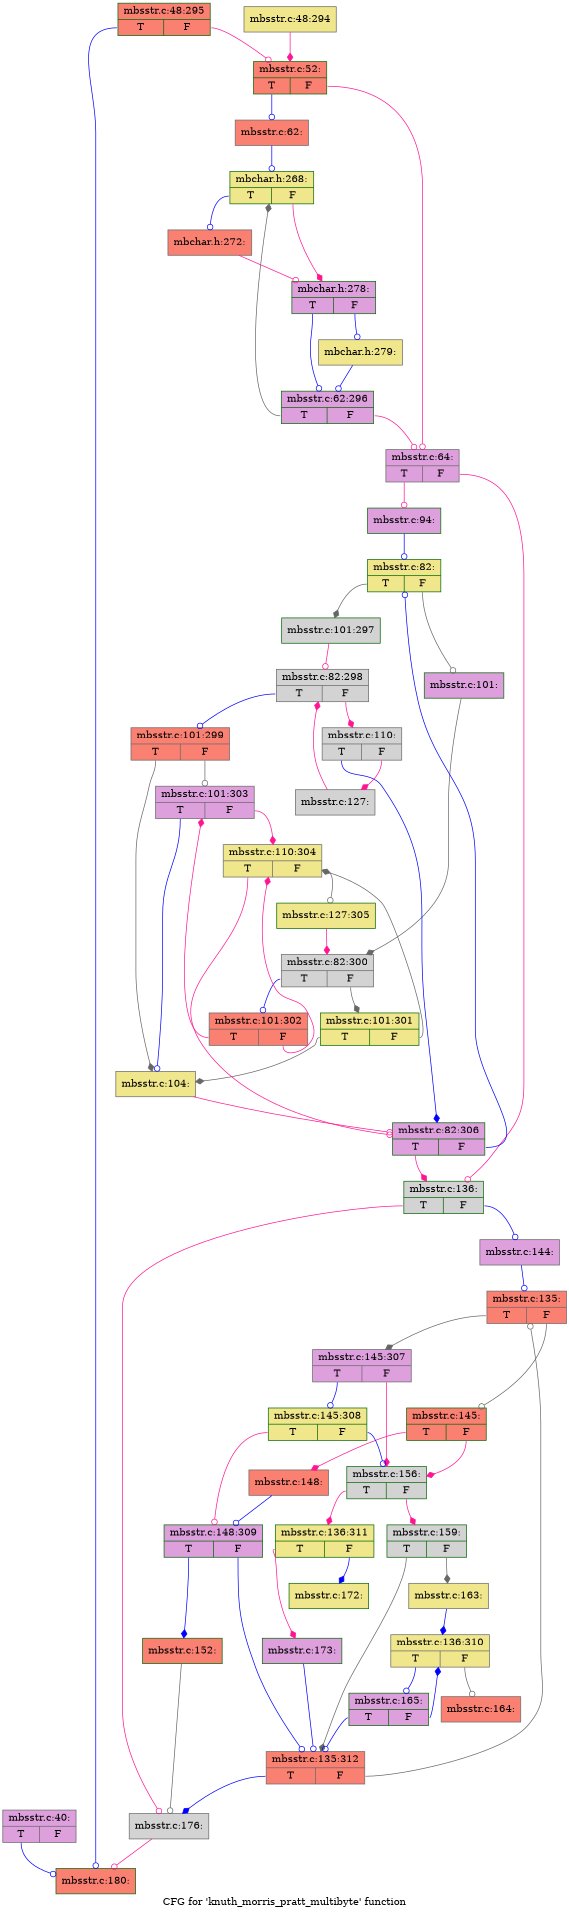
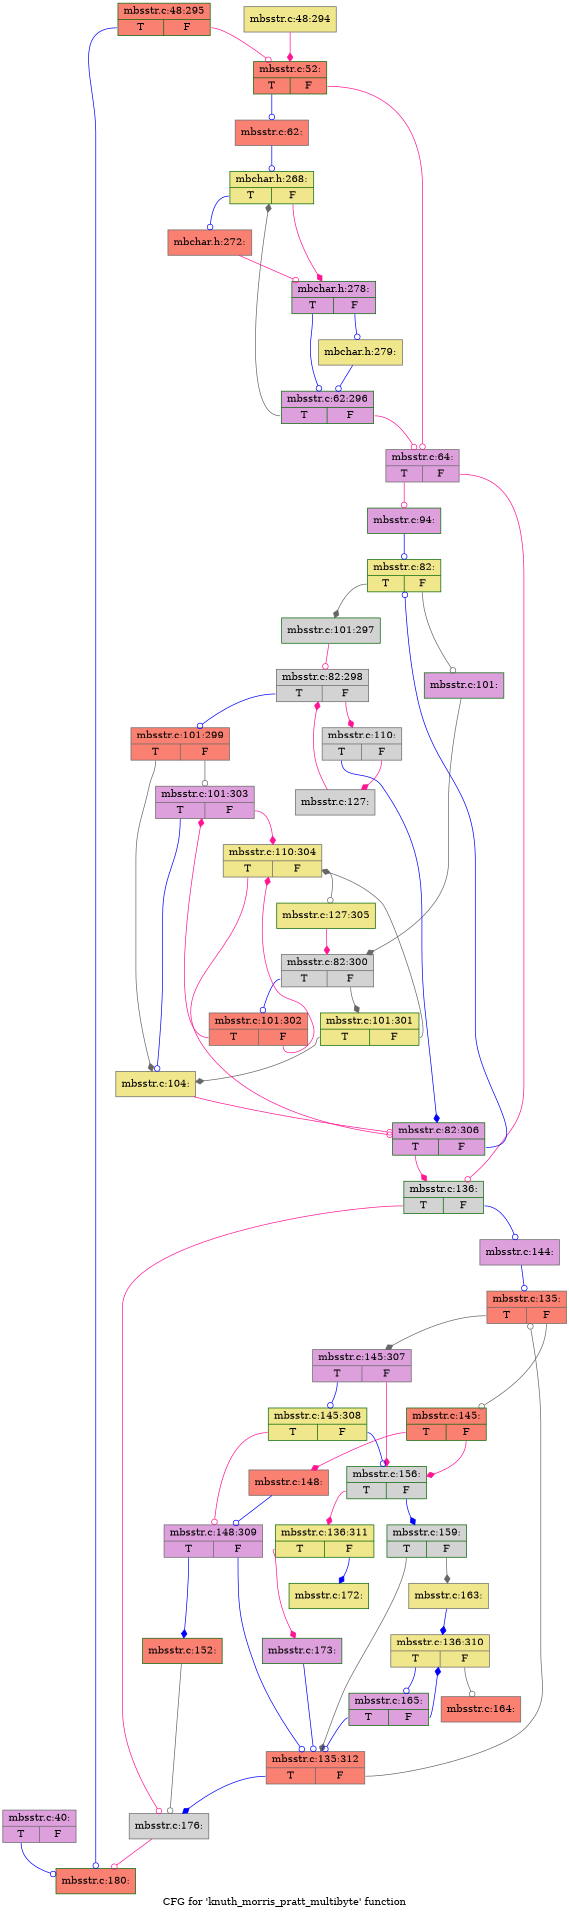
(408, 1508) -> (408, 1508)
(213, 1541) -> (213, 1541)
